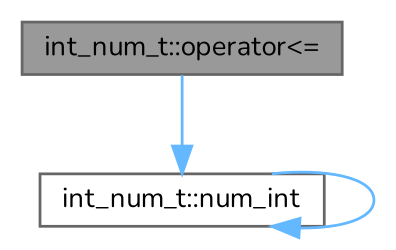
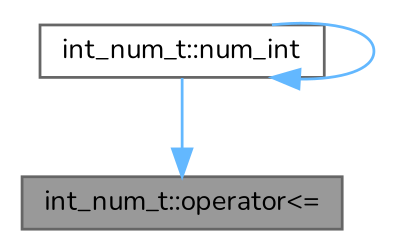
(182, 111) -> (182, 113)
